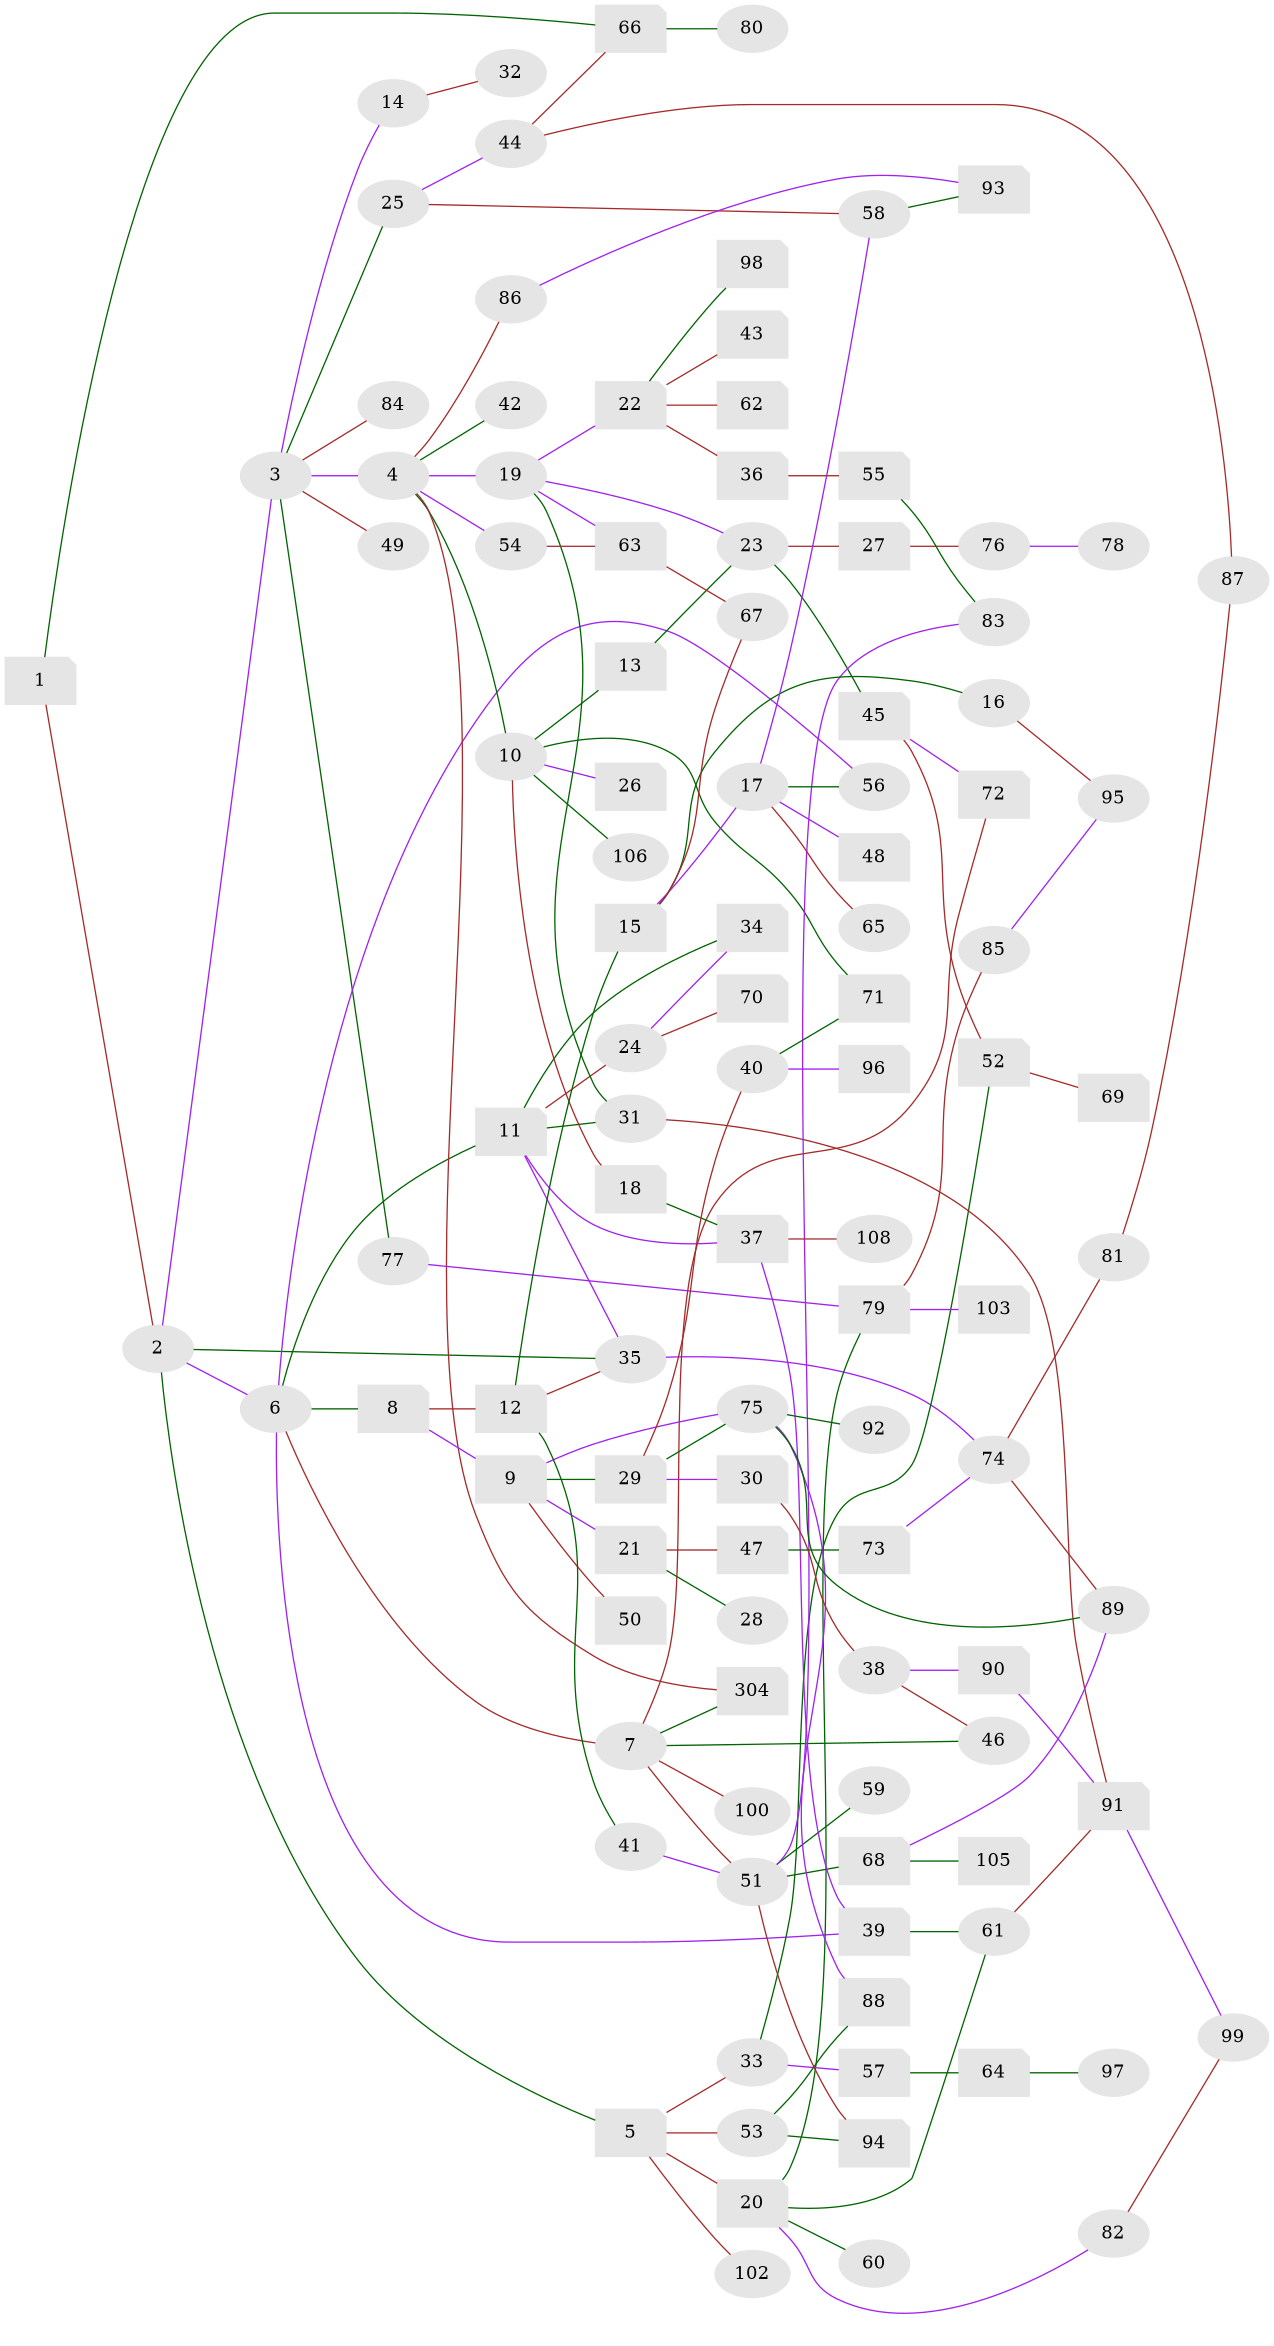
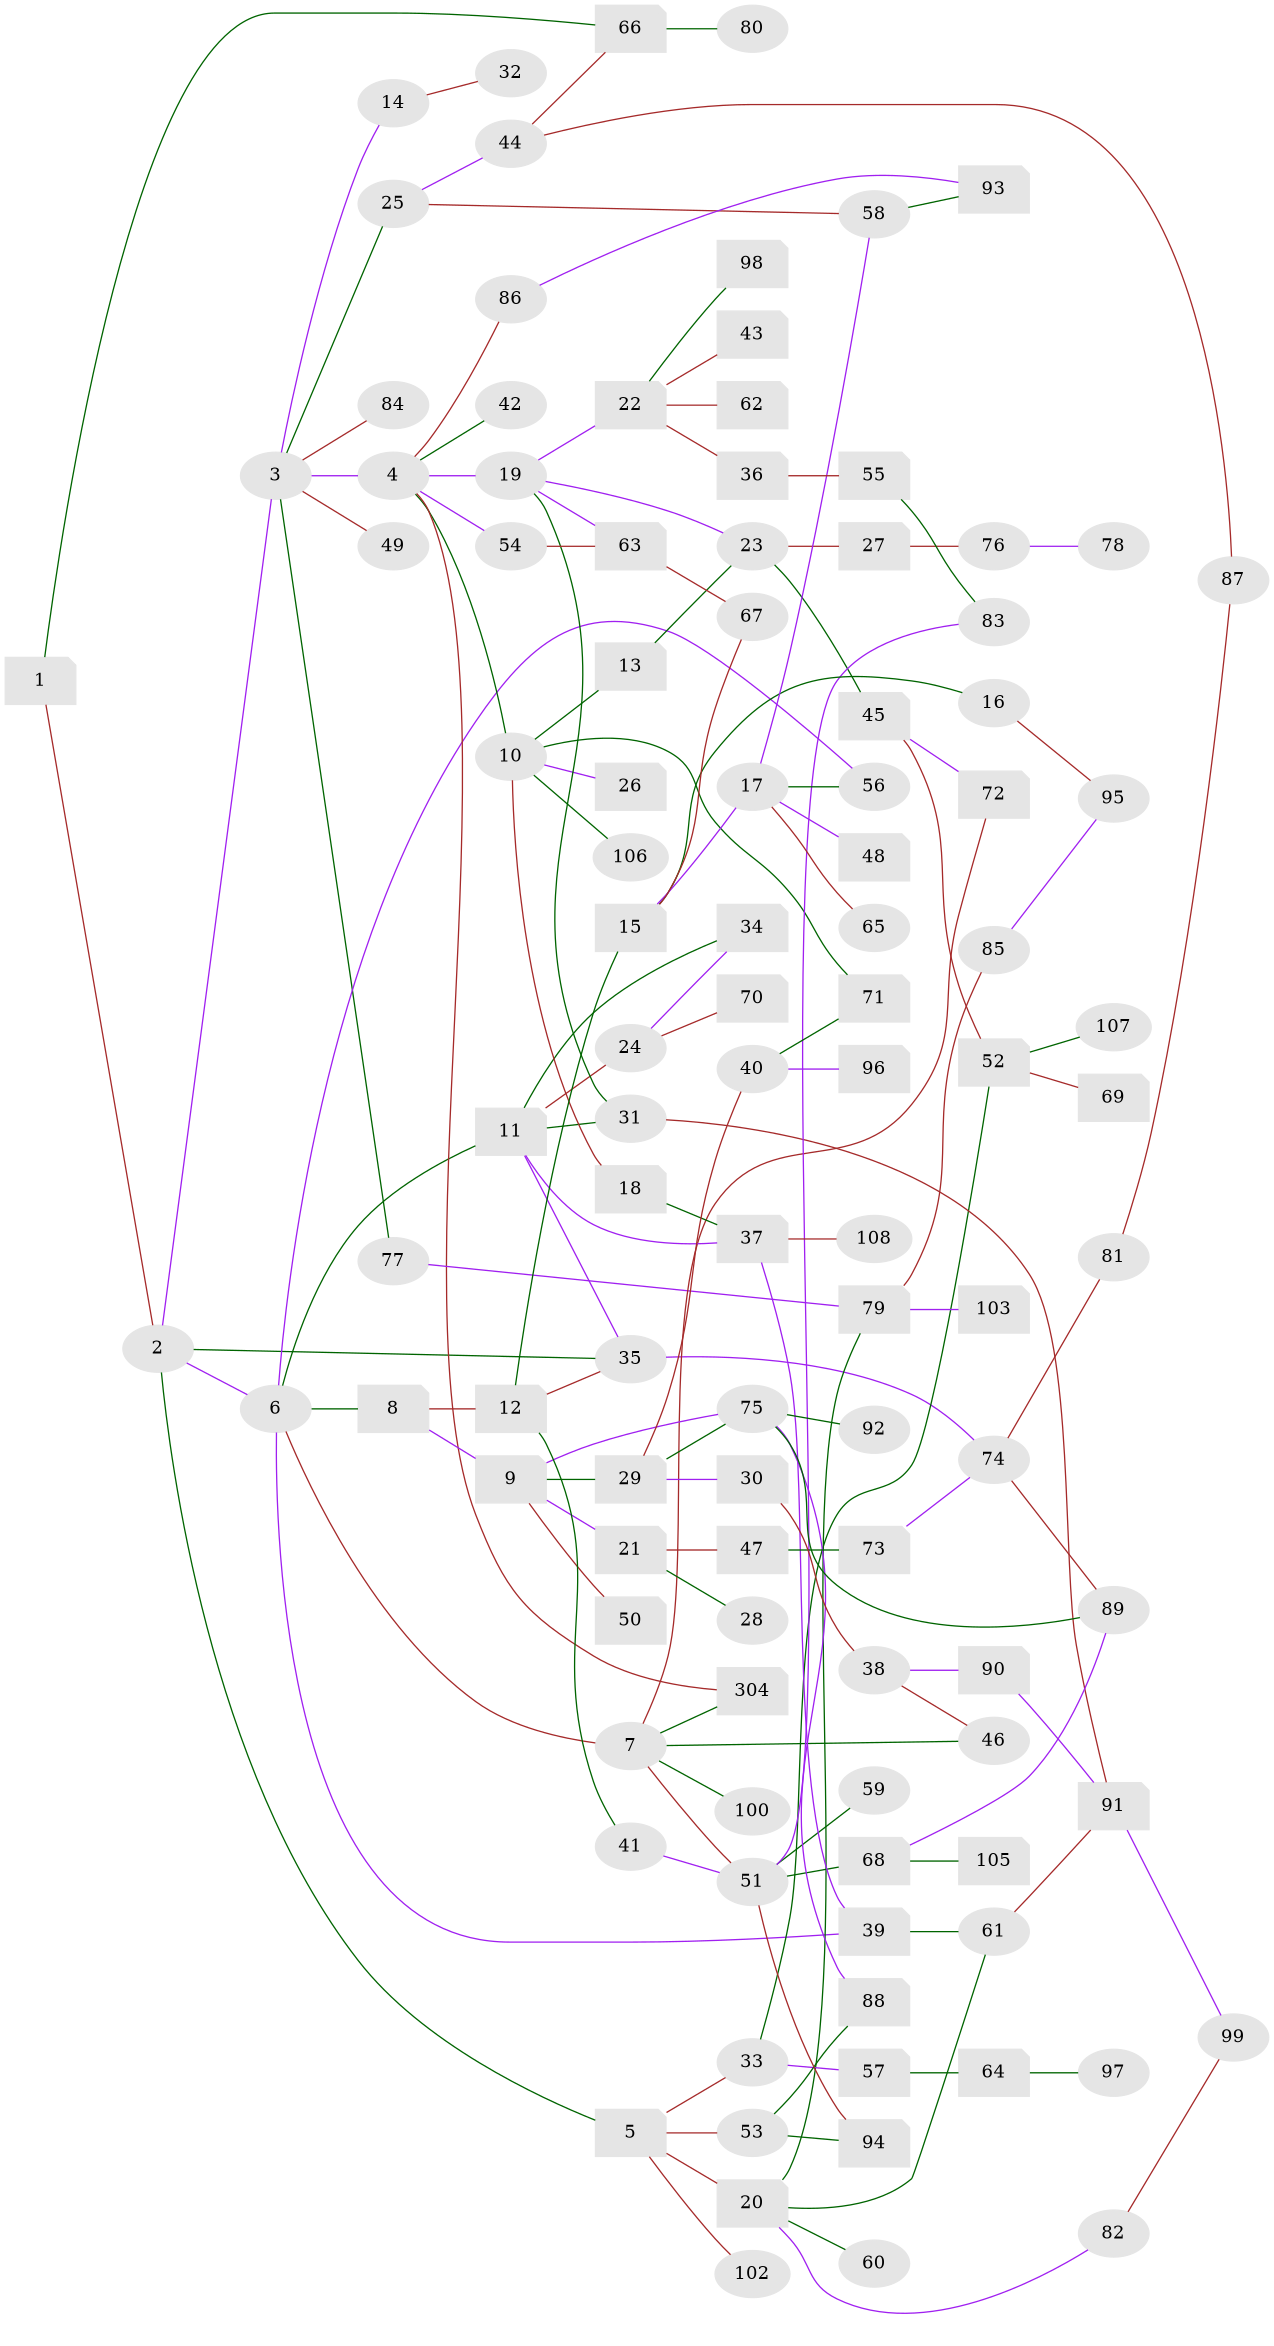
none -> (1114, 1027)
(691, 1779) -> (691, 1779)
